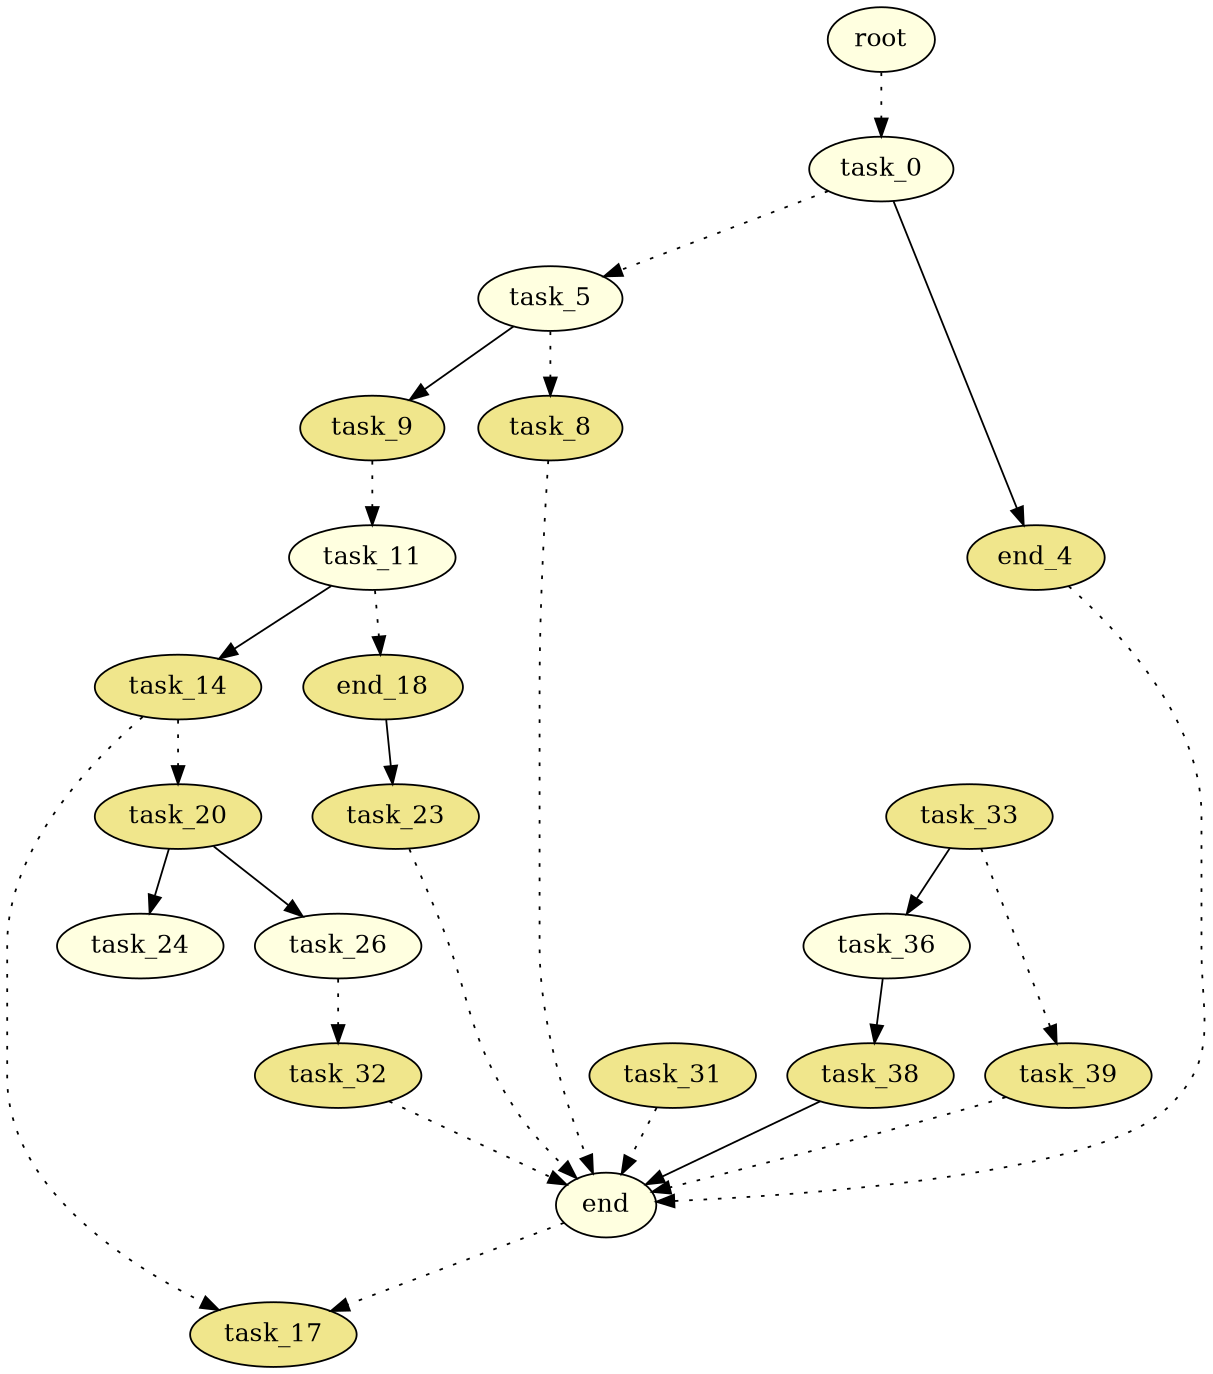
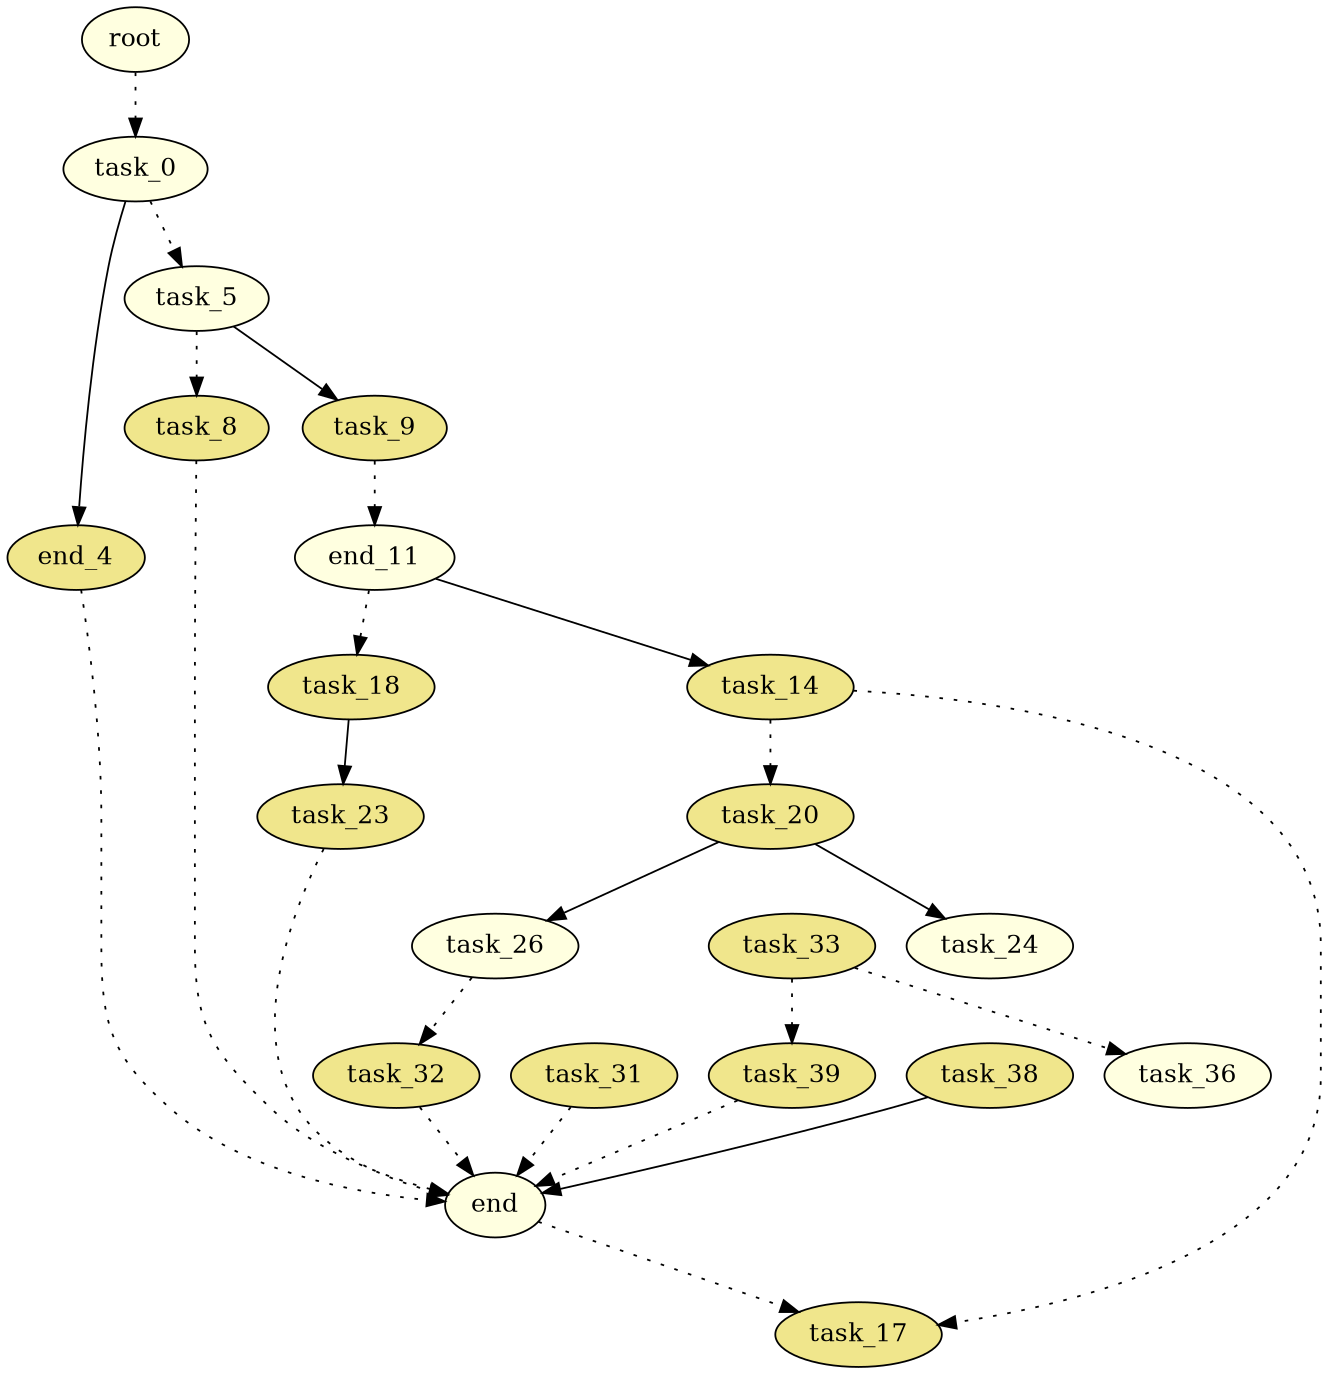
(372, 558) -> (375, 558)
(383, 687) -> (351, 687)
(933, 873) -> (981, 1008)
(880, 1002) -> none
